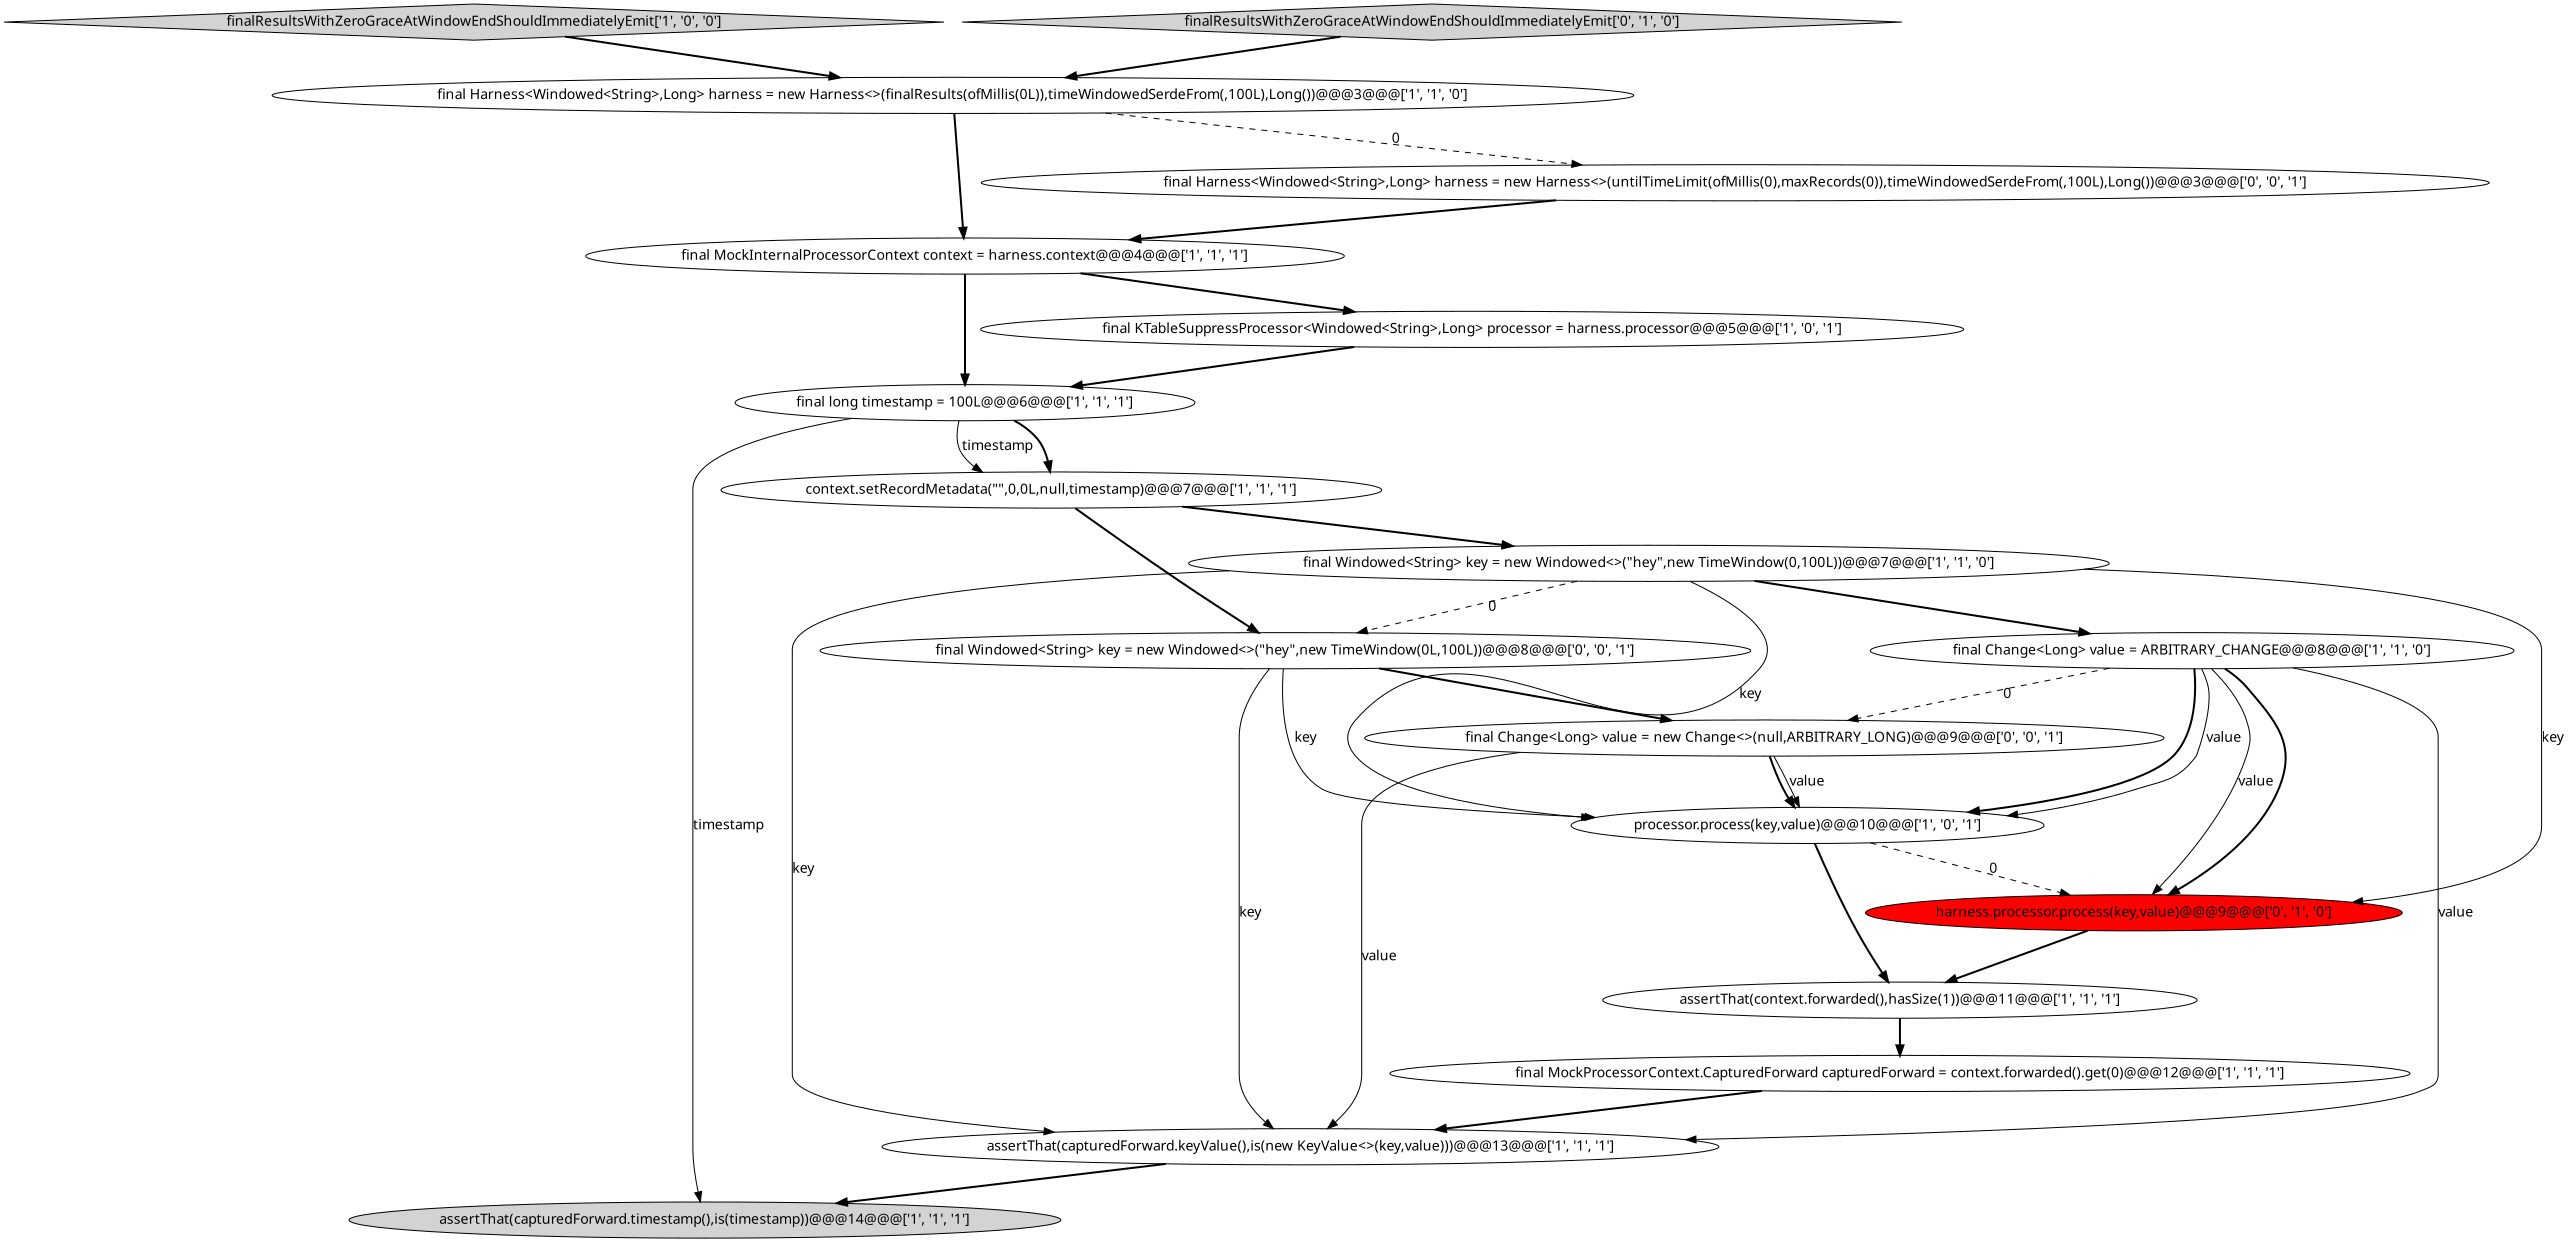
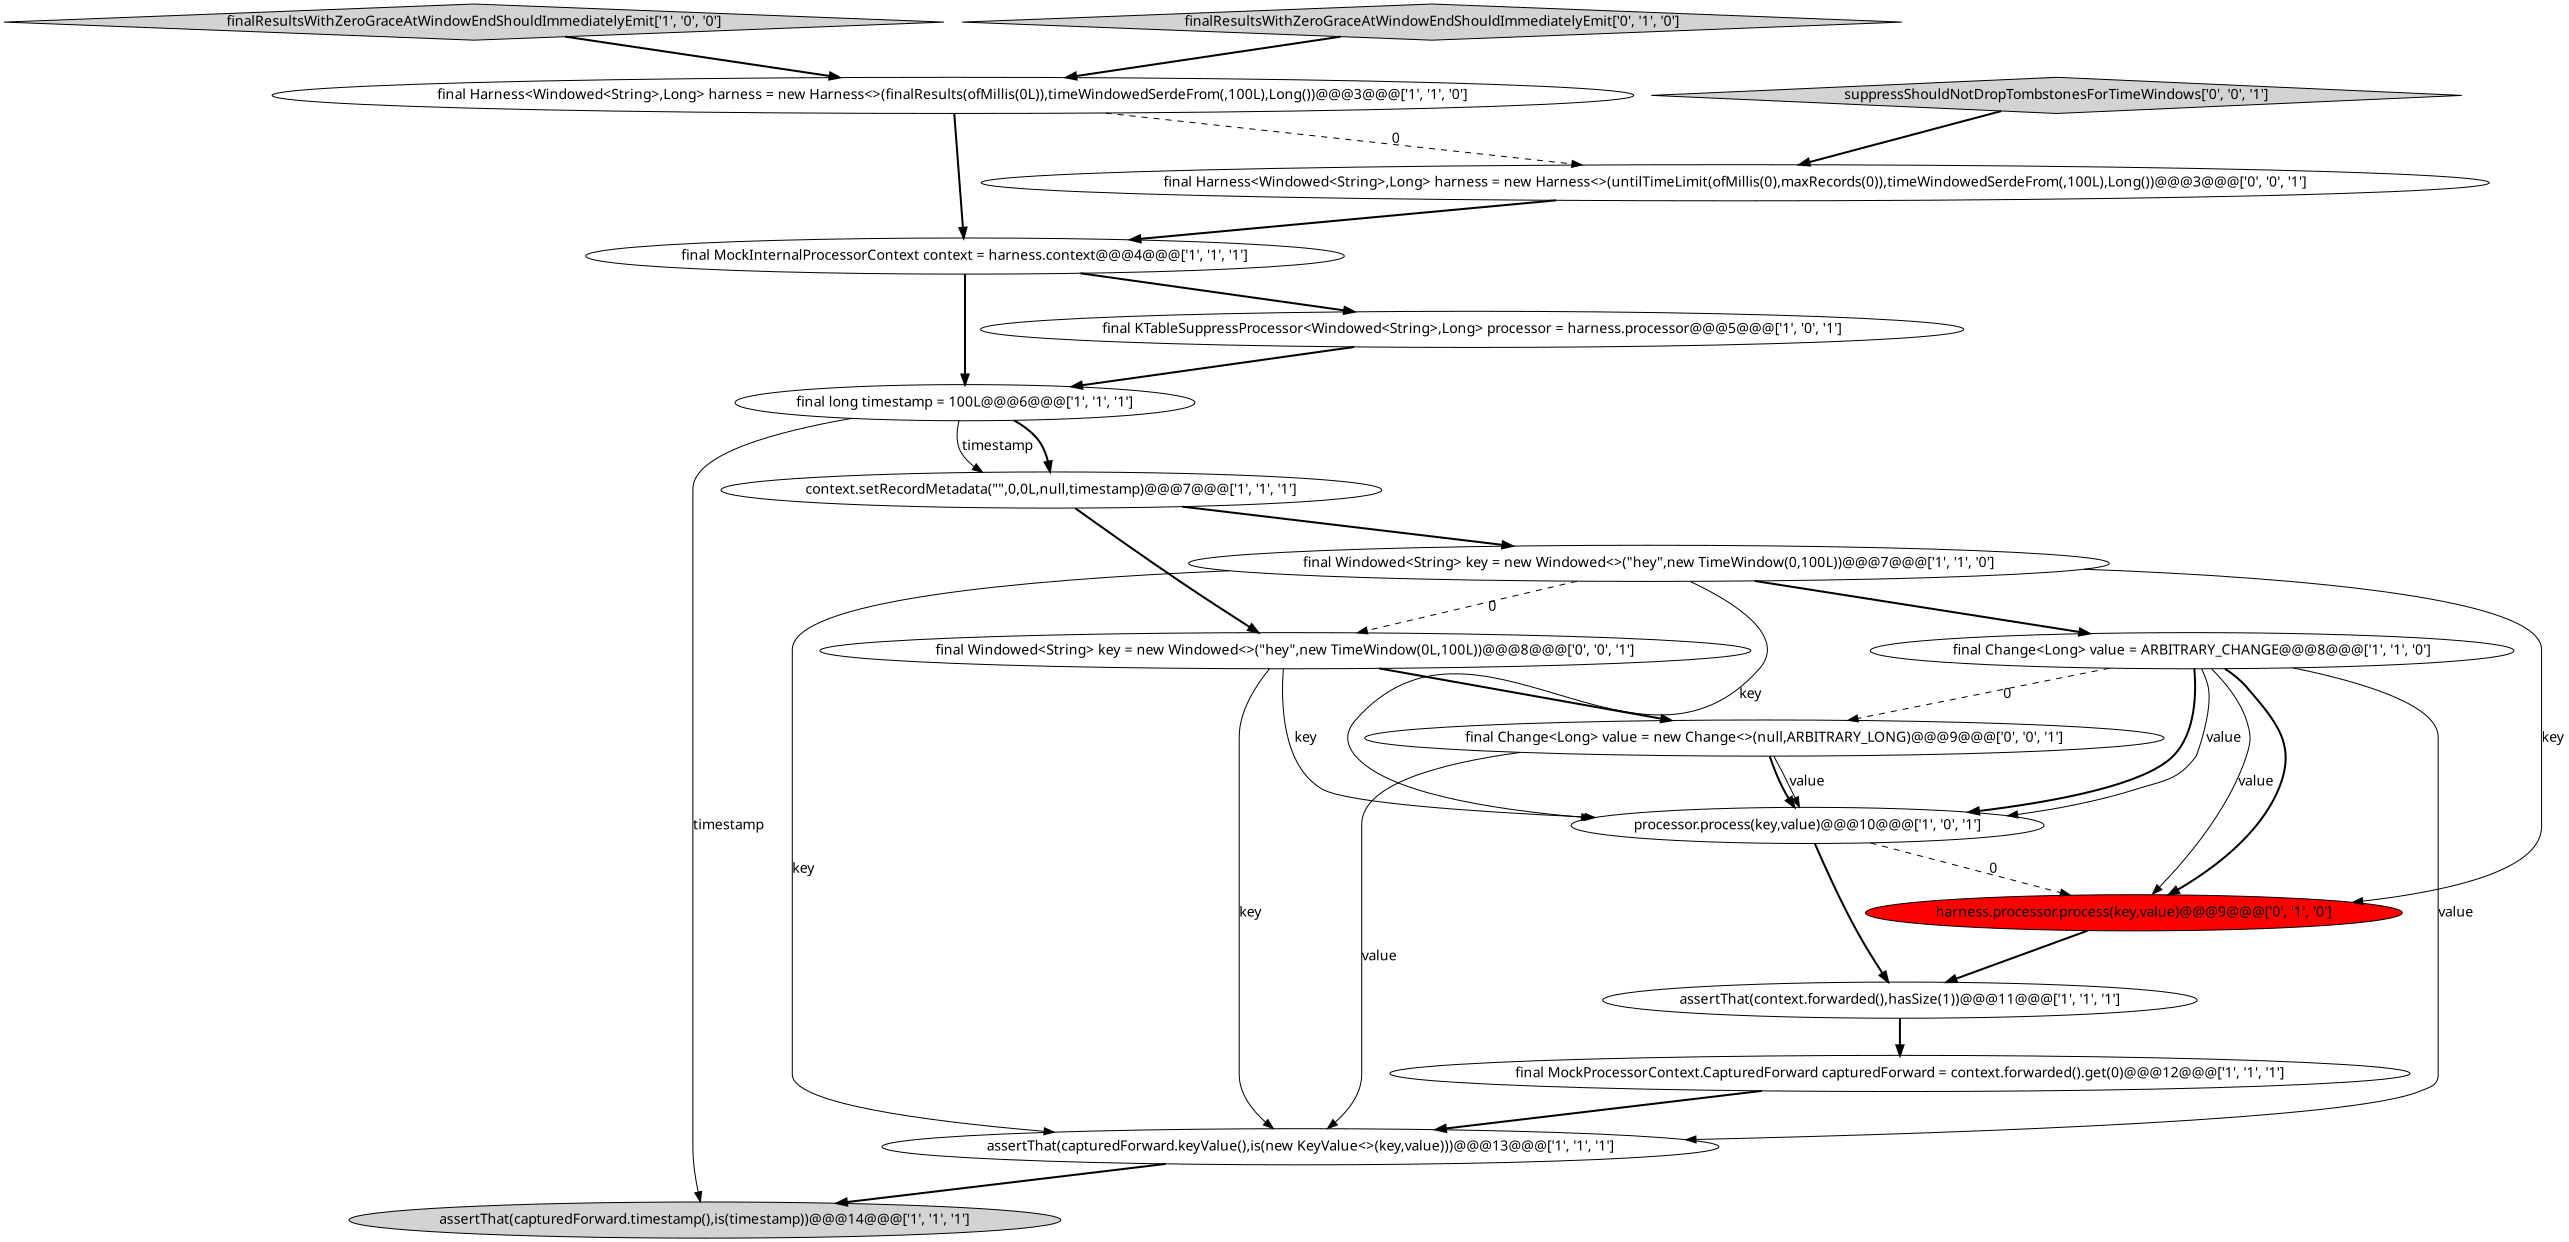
none -> (2057, 95)
